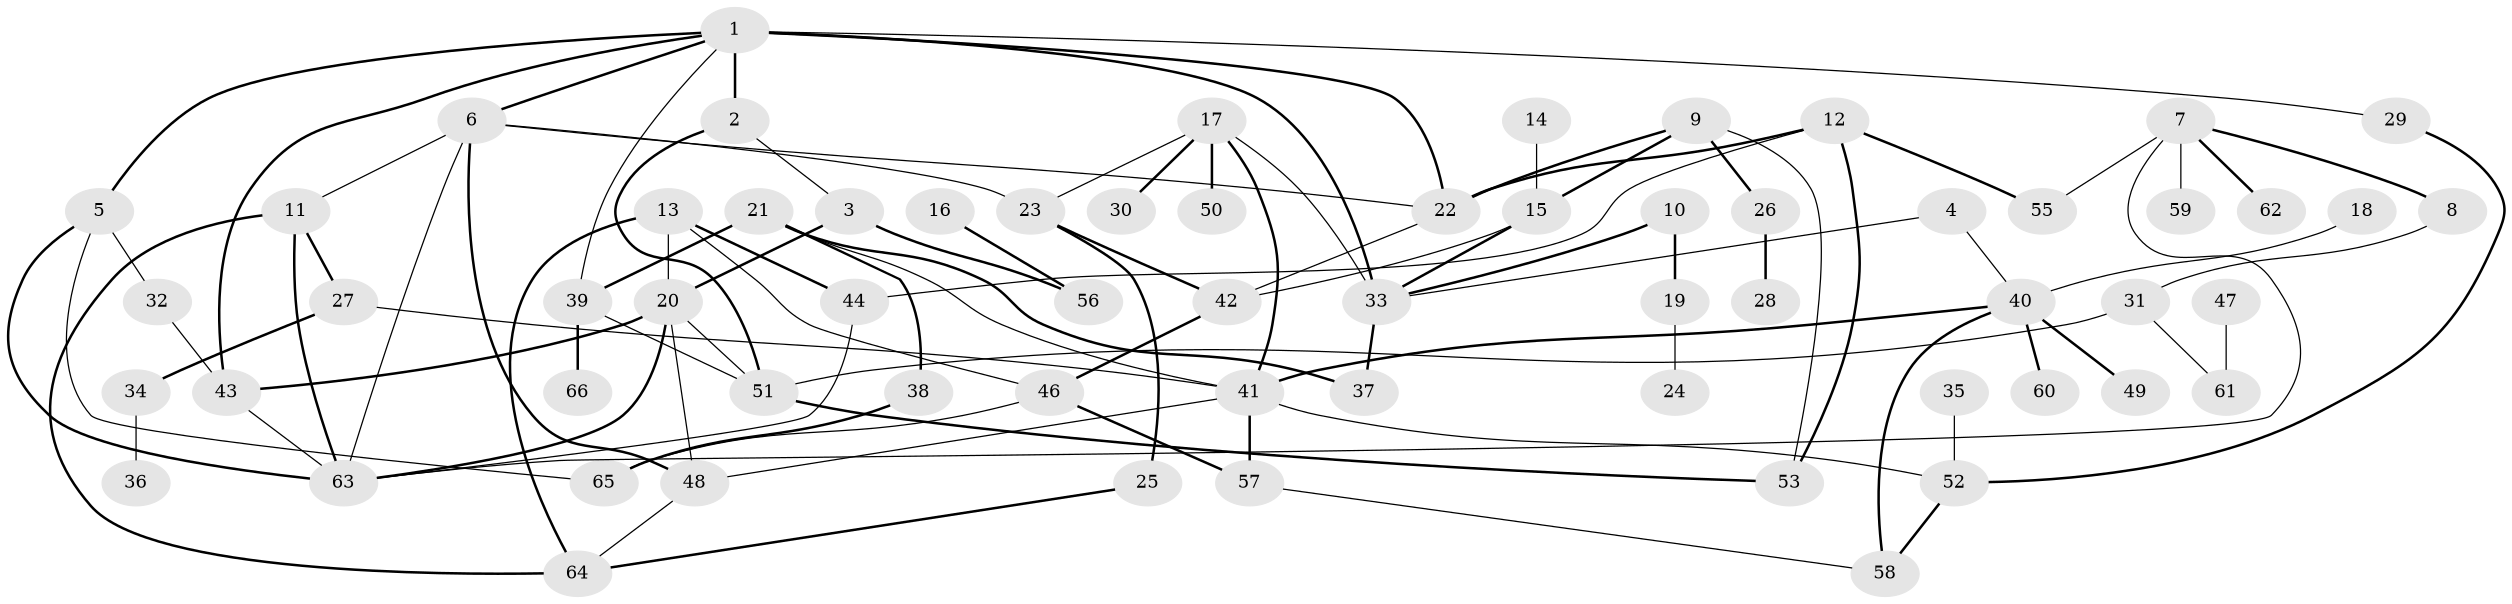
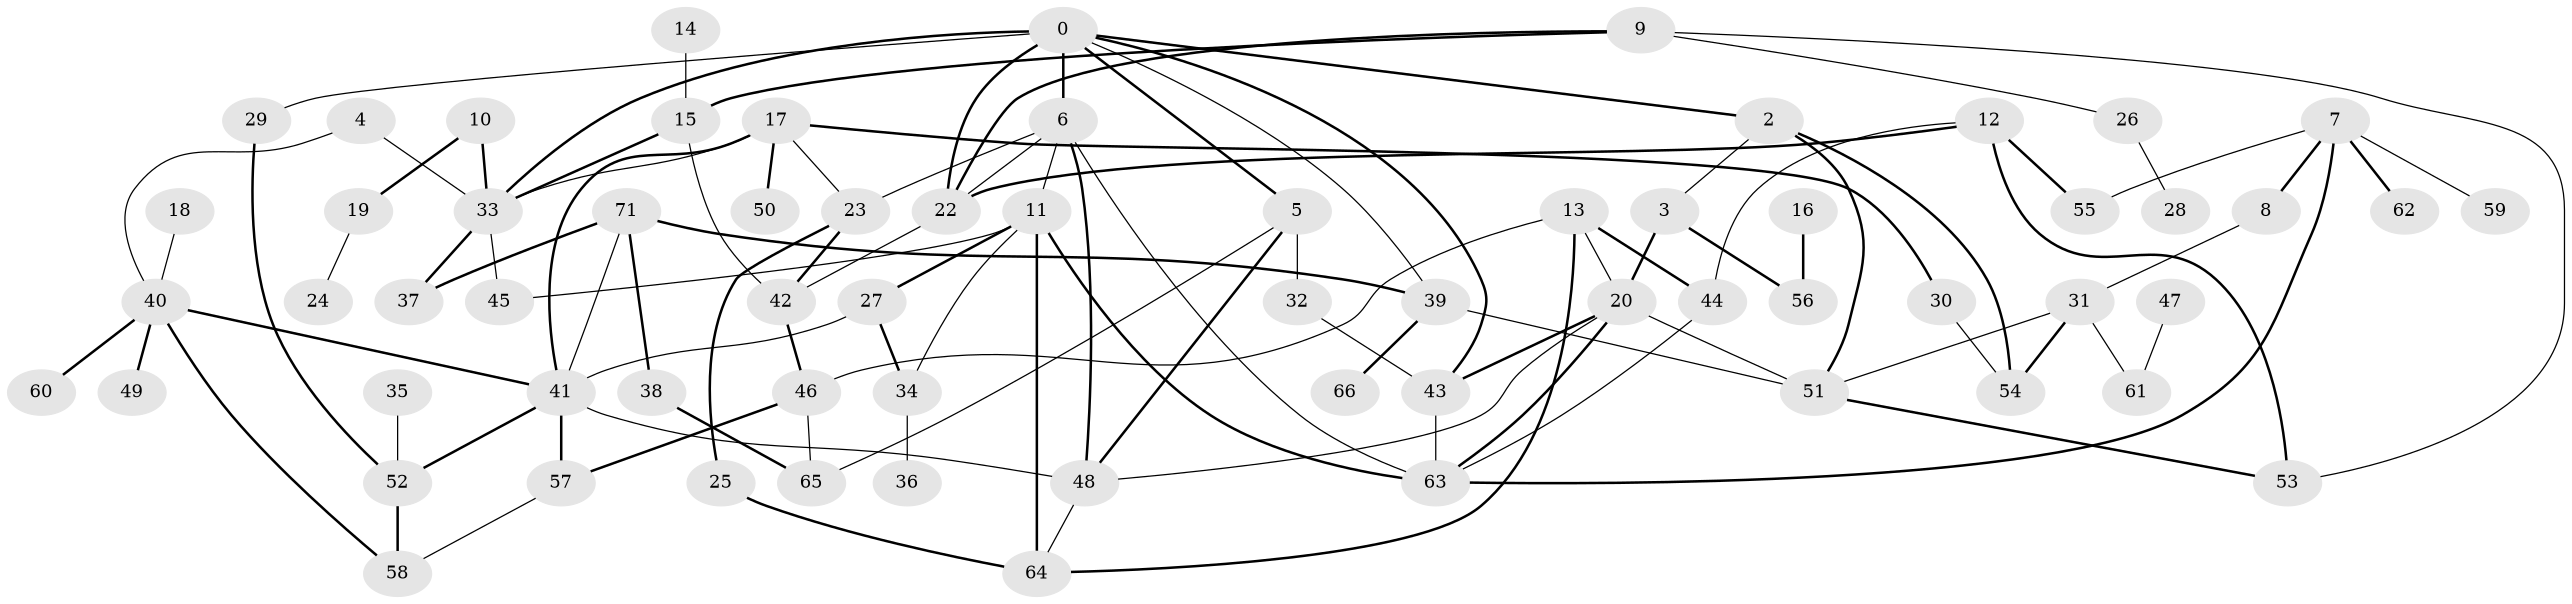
(735, 30) -> (1063, 30)
(1731, 166) -> (1886, 71)
(759, 211) -> (627, 211)
(1766, 257) -> (2152, 166)
none -> (960, 295)
none -> (500, 302)
none -> (2011, 393)
(68, 428) -> (1191, 347)
(1503, 440) -> (480, 438)
(1470, 449) -> (1990, 462)
